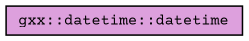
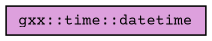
(124, 21) -> (106, 21)
